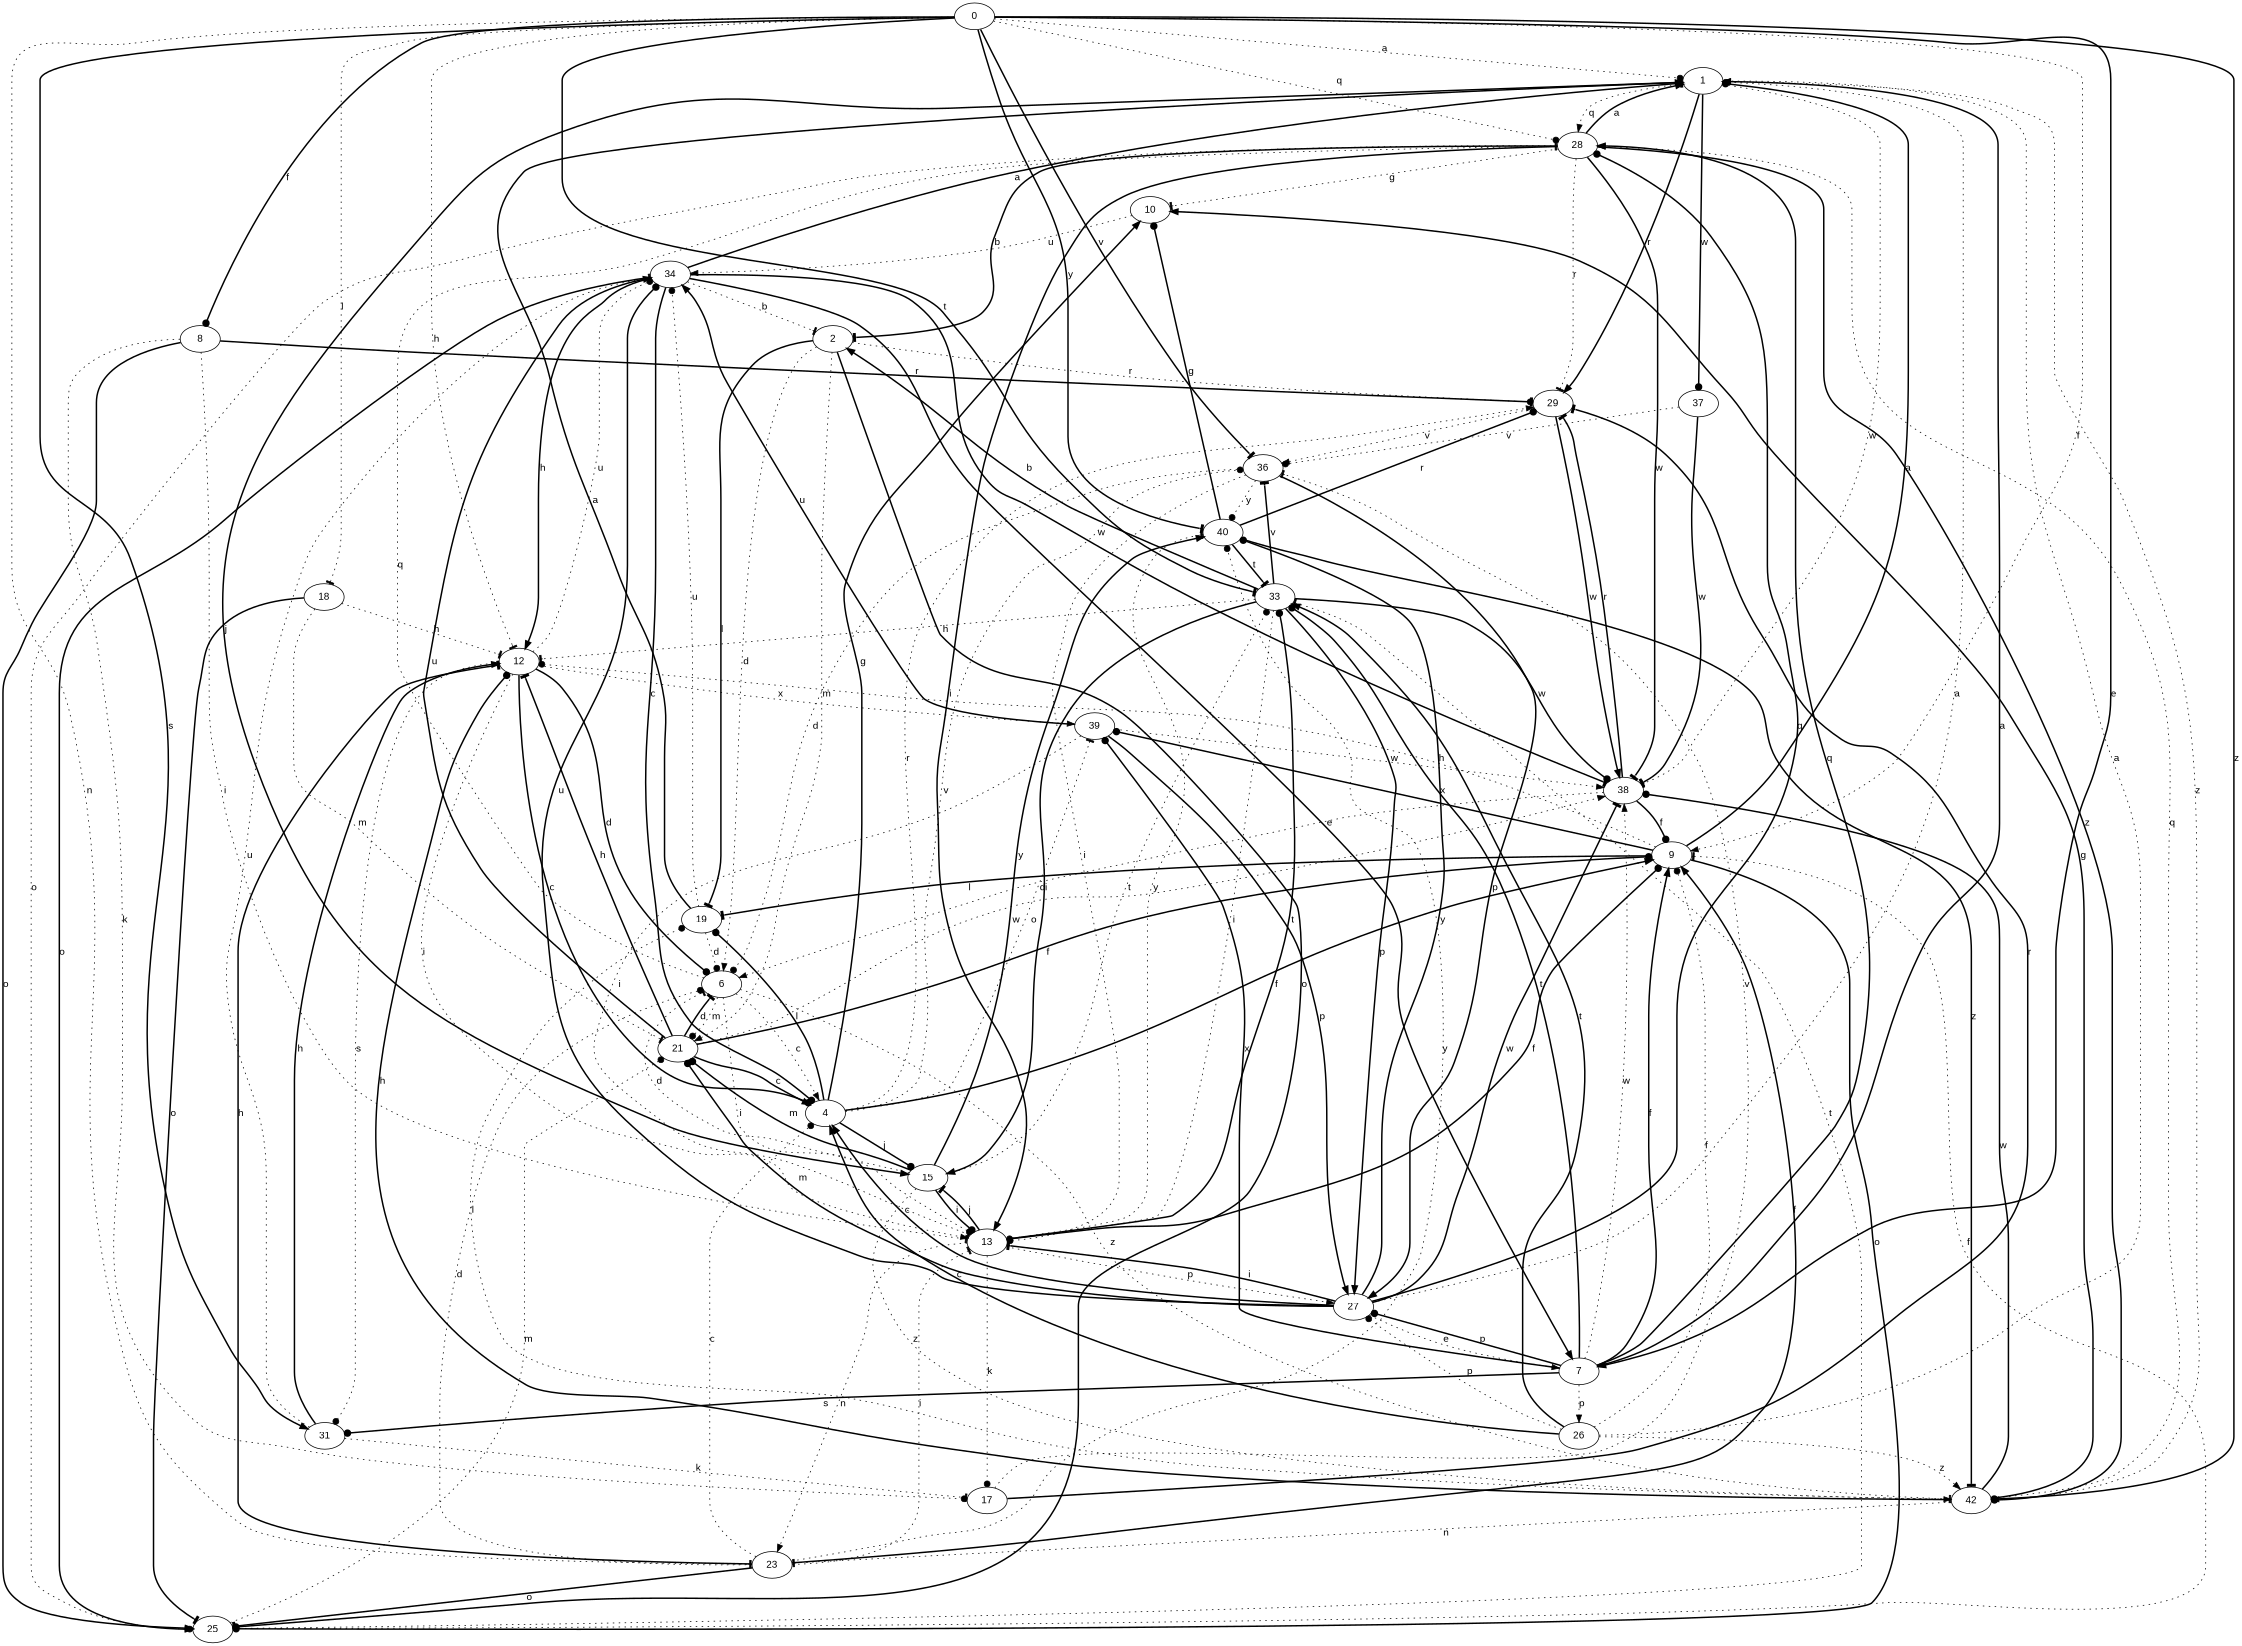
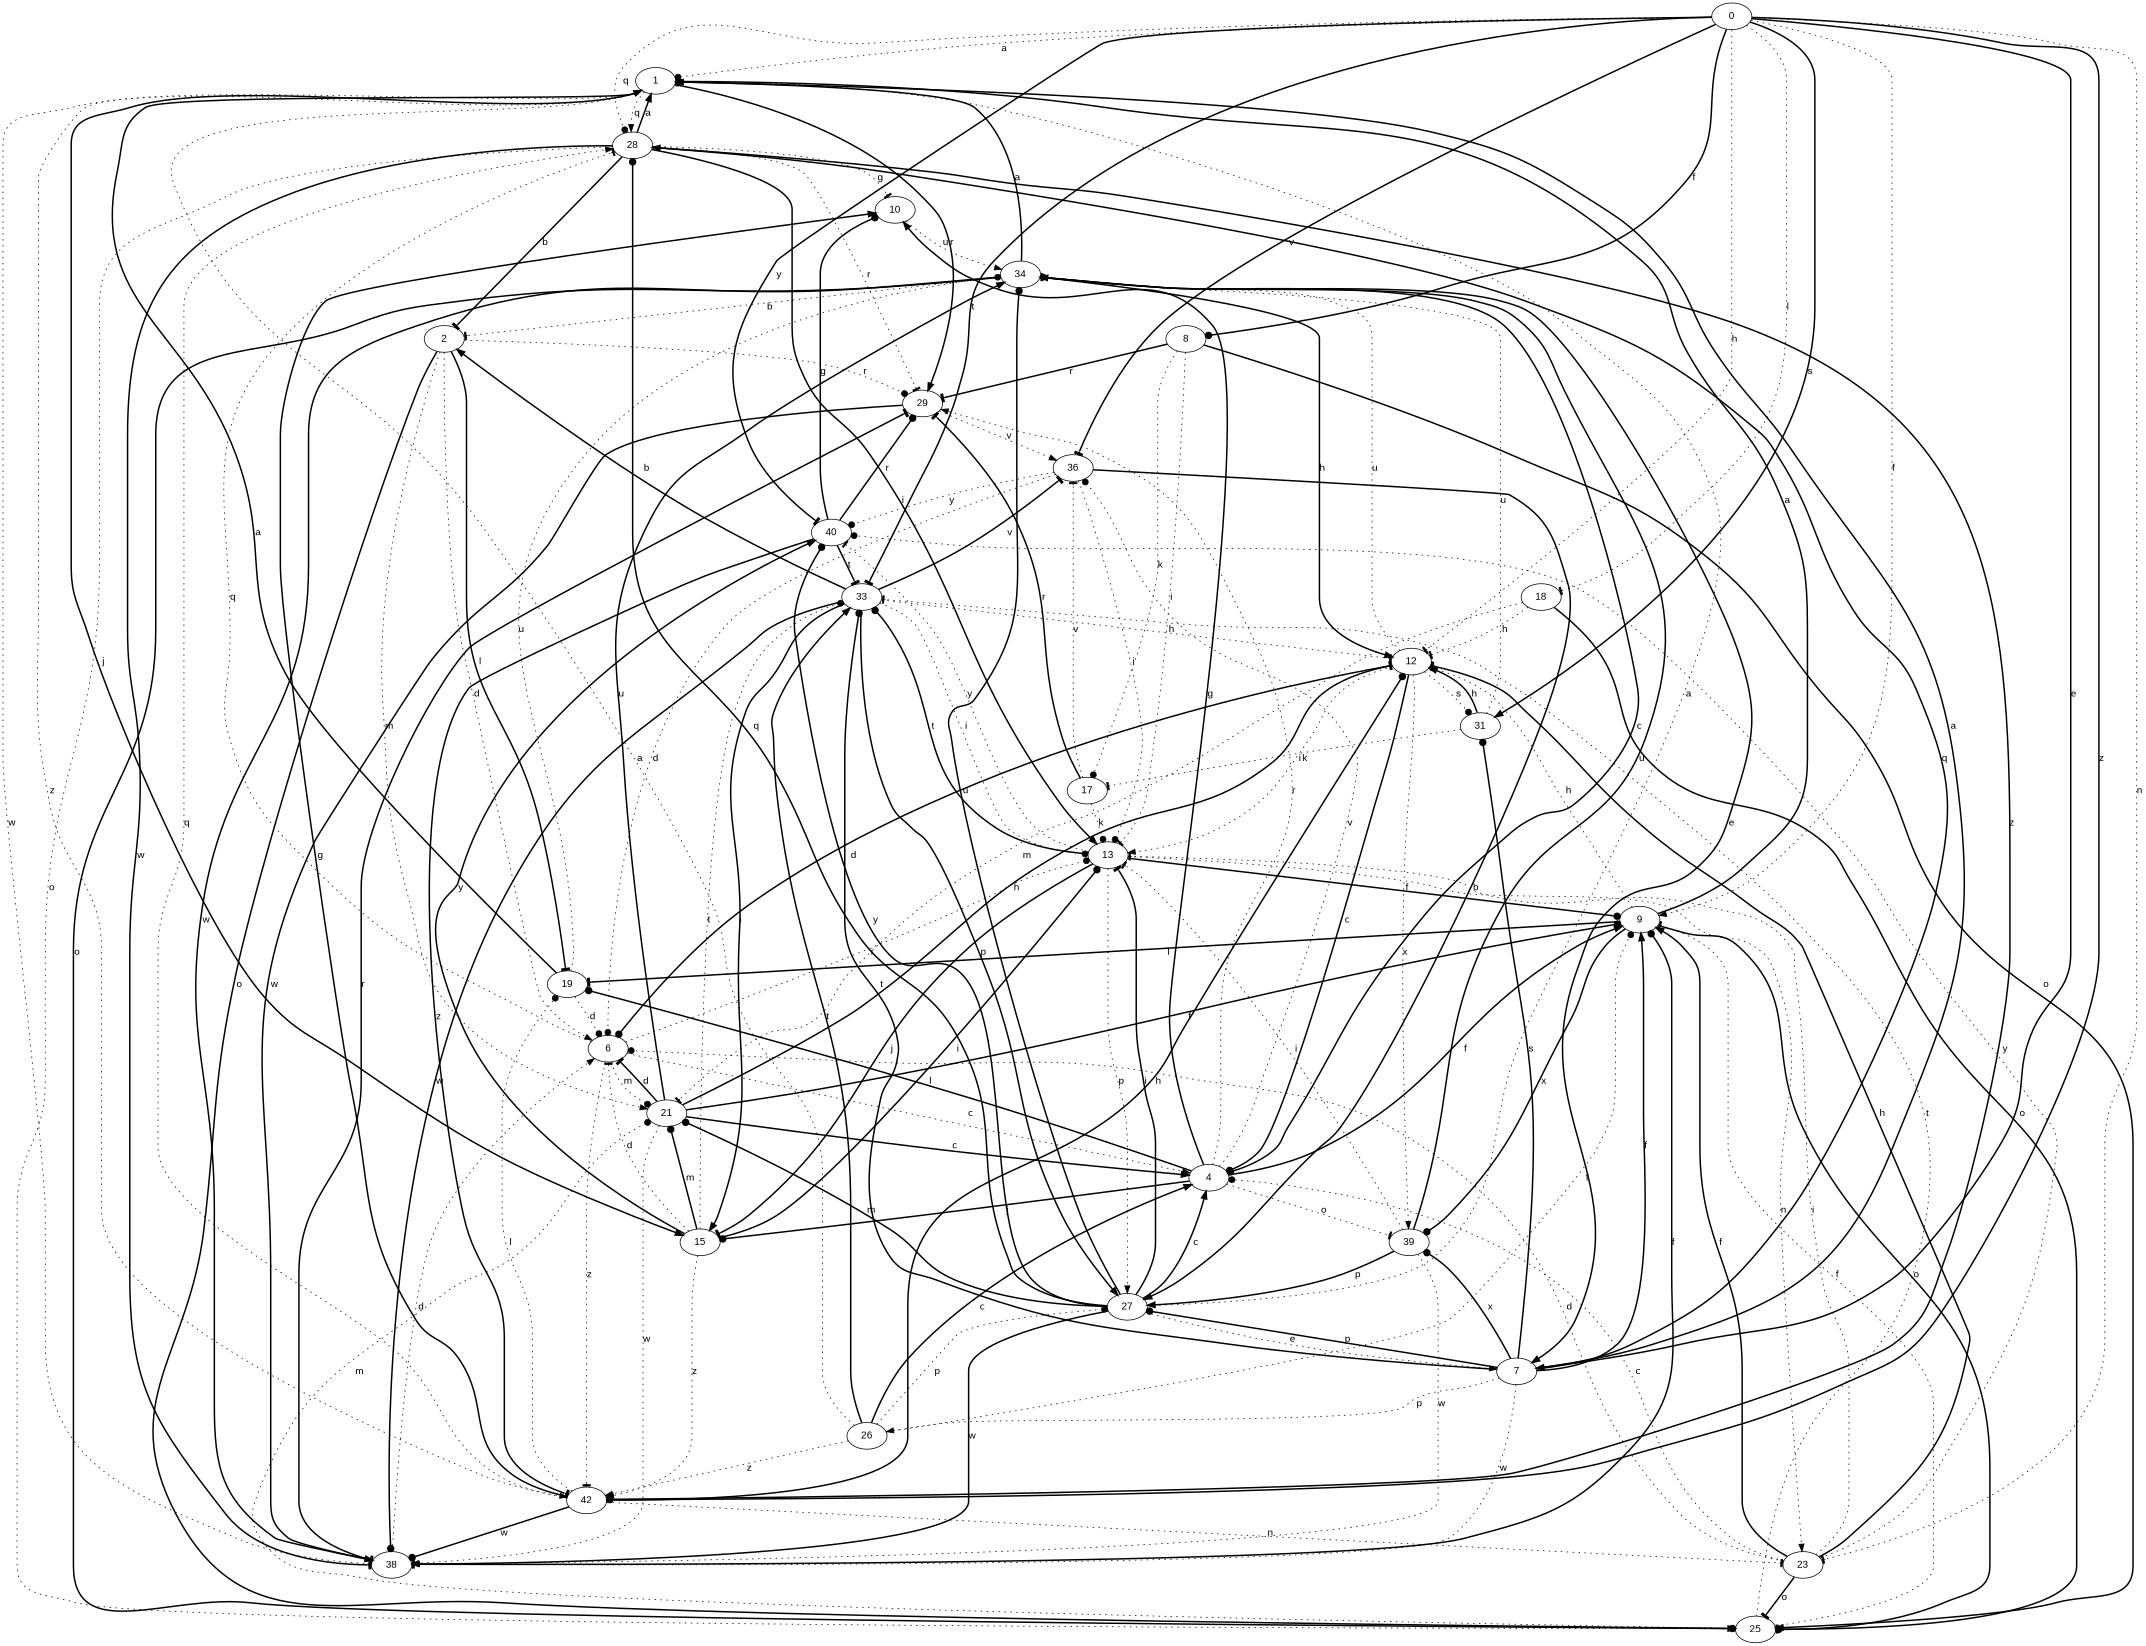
(1698, 403) -> none
(1495, 887) -> (1476, 887)
(987, 1368) -> (1097, 820)
